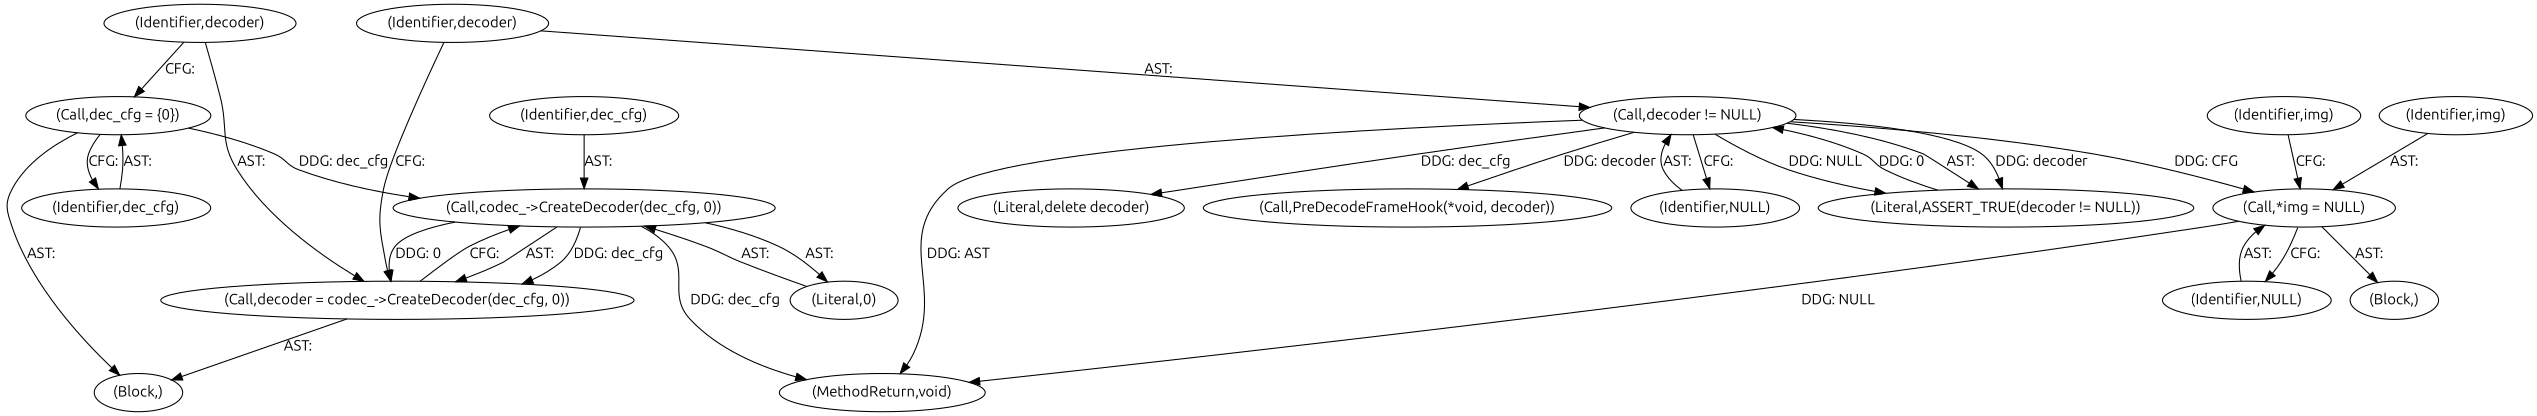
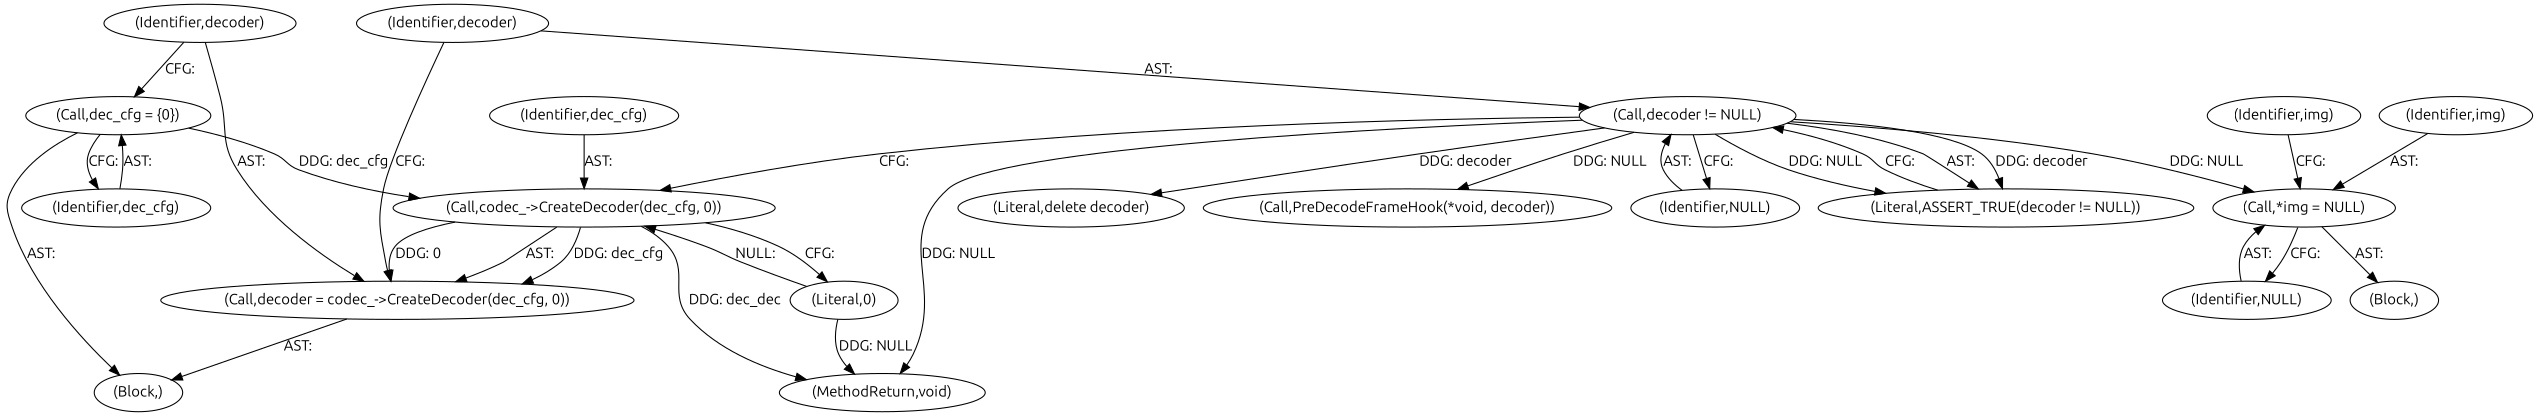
(1466, 162) -> (1466, 162)
(1610, 162) -> (1610, 162)
(1902, 162) -> (1902, 162)
(2207, 162) -> (2207, 162)
(462, 251) -> (1123, 133)
(758, 254) -> (758, 254)
(822, 254) -> (822, 254)
(959, 254) -> (959, 254)
(735, 300) -> (735, 300)
(1610, 308) -> (836, 344)
